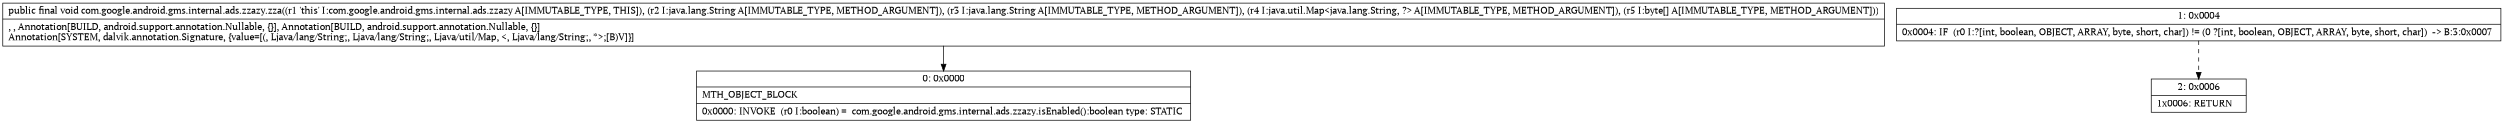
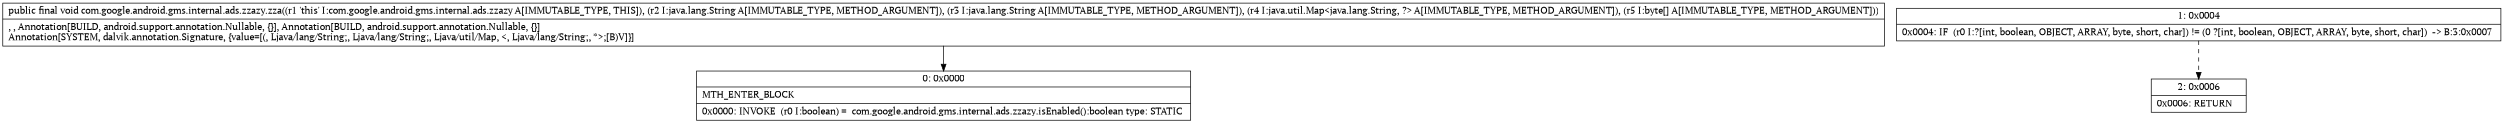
(750, 95) -> (748, 95)
(2199, 104) -> (2199, 104)
